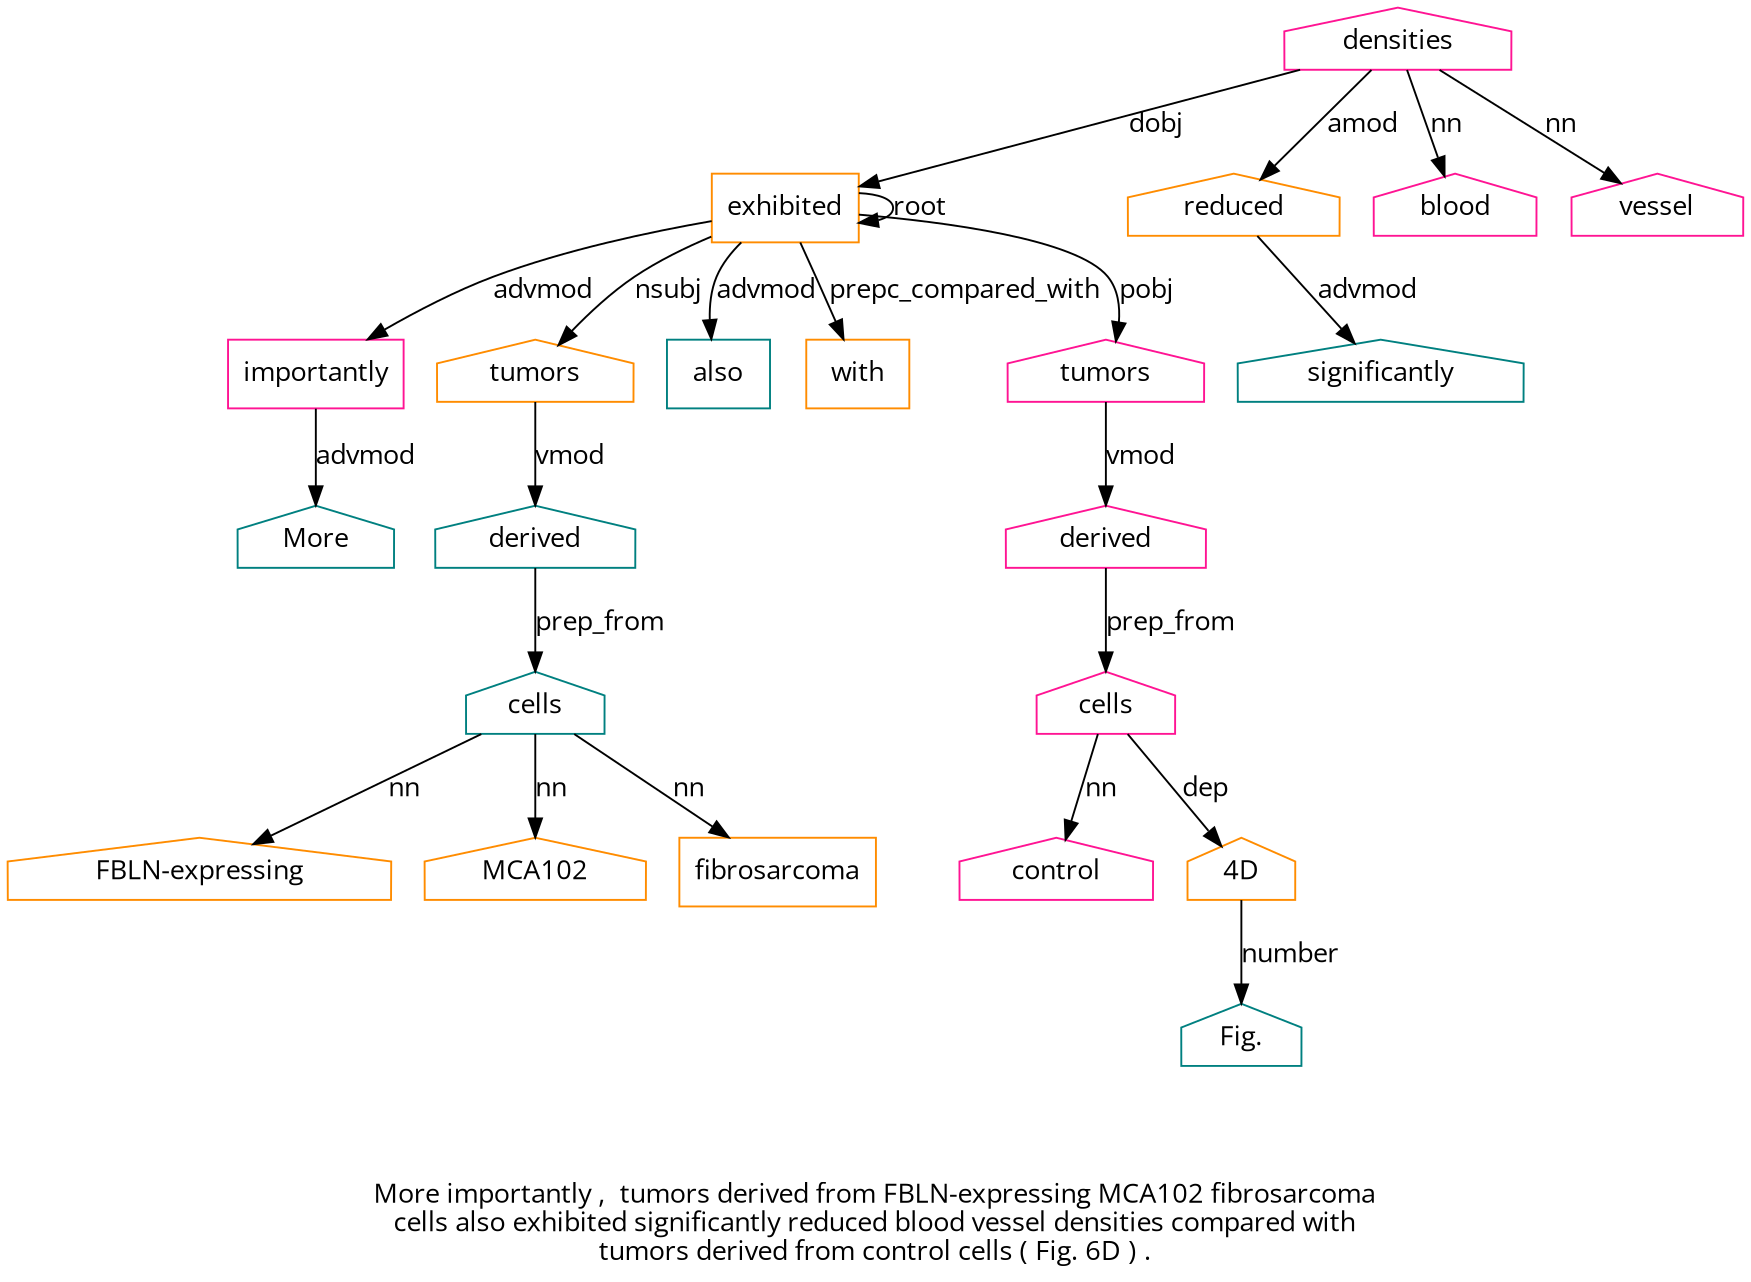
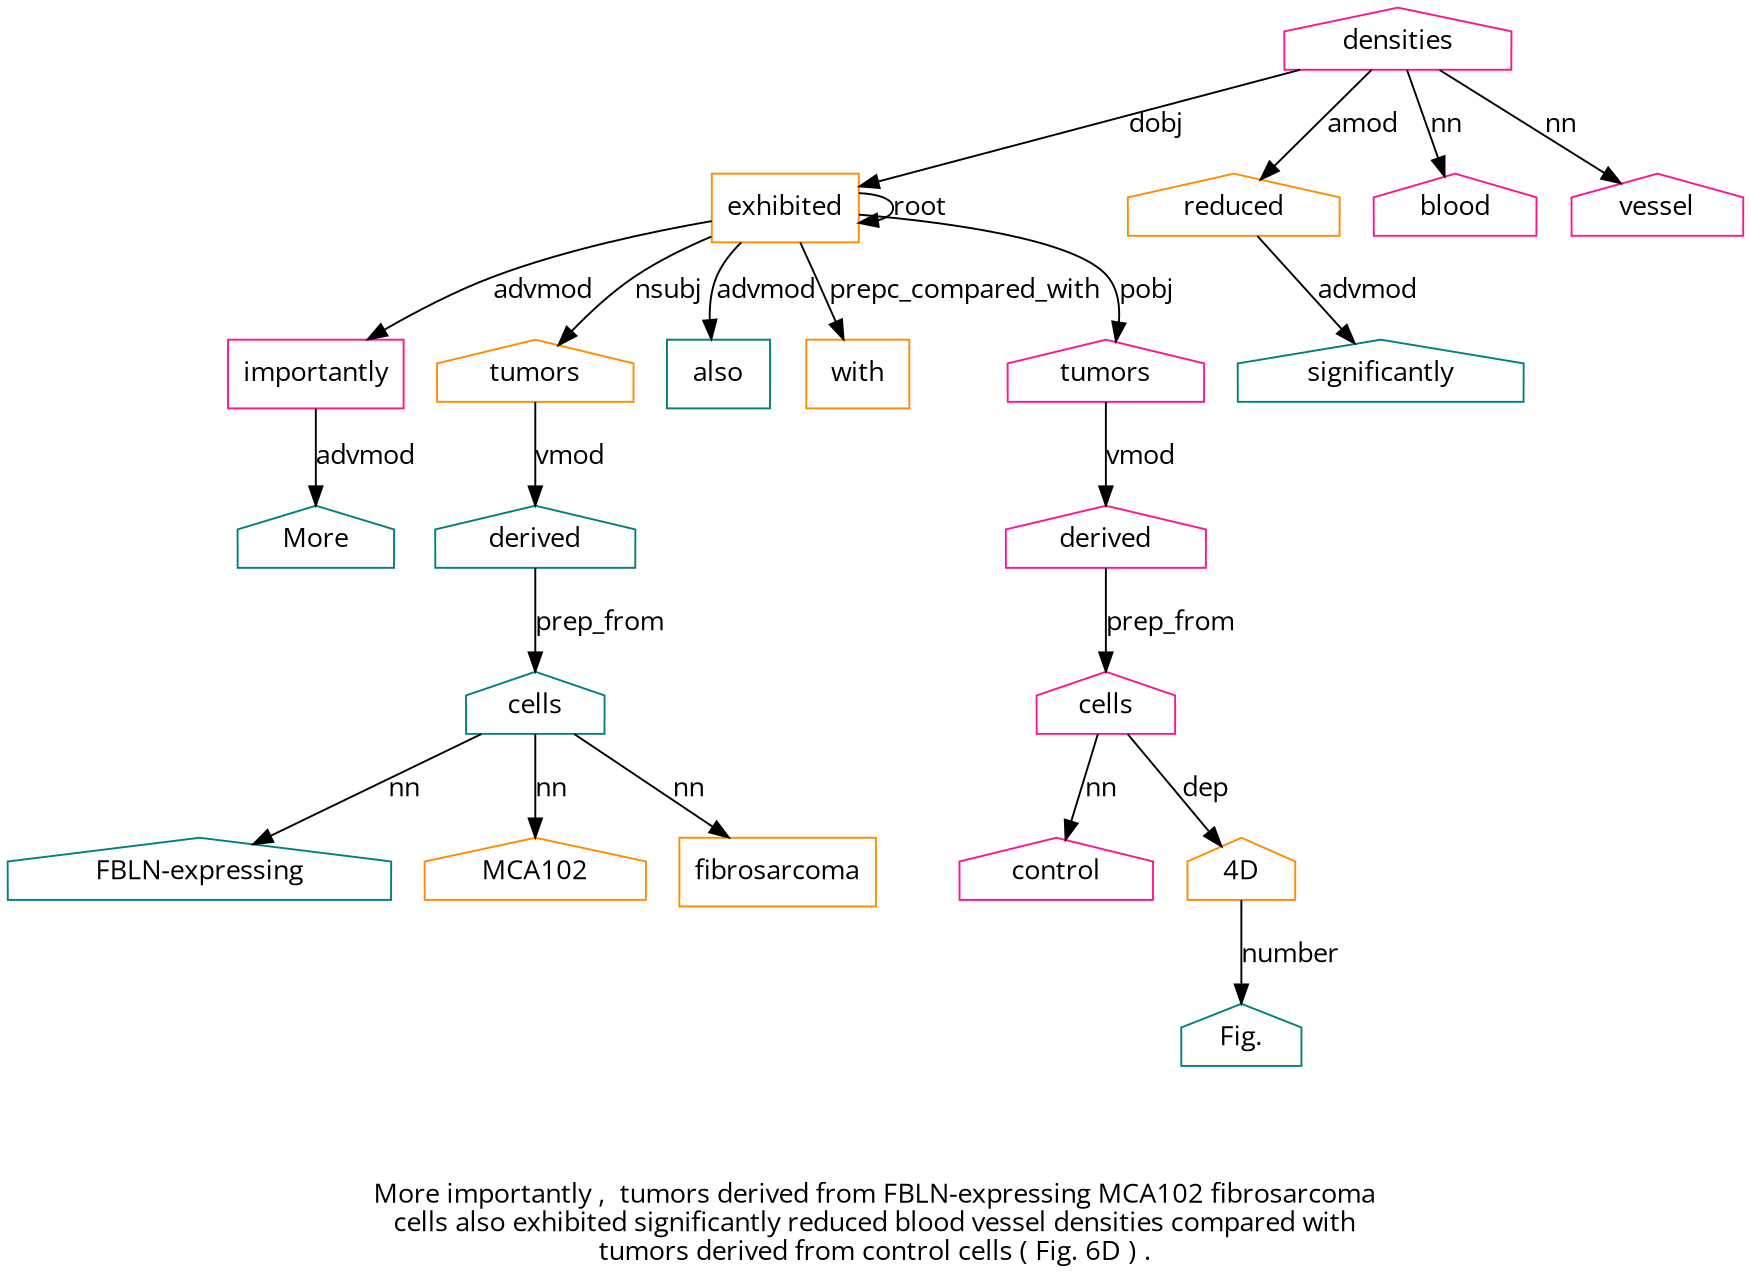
(199, 872) -> (199, 872)
